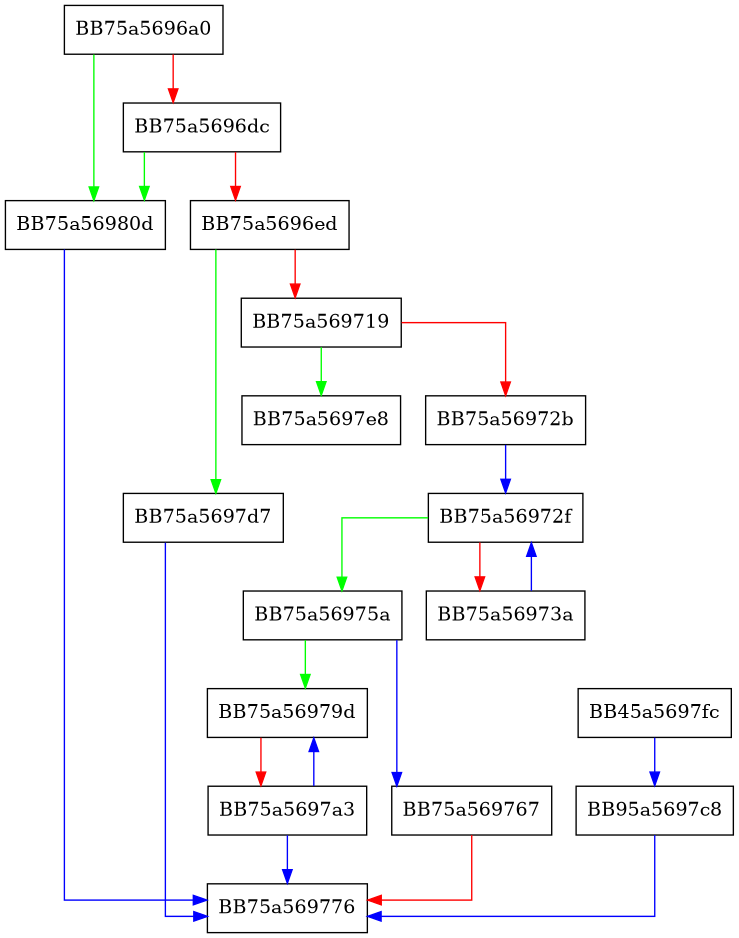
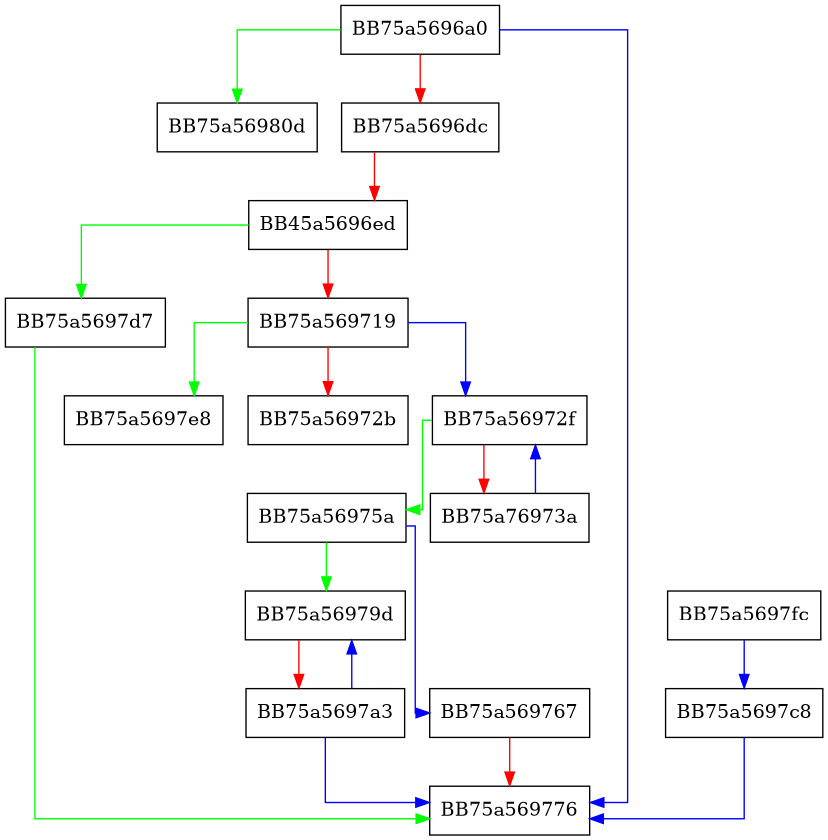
(144, 169) -> none
(270, 225) -> (328, 225)
(506, 462) -> (466, 324)
(506, 615) -> (510, 518)
(64, 639) -> (628, 364)
(655, 713) -> (744, 615)
(165, 744) -> (35, 774)
(655, 811) -> (744, 713)
